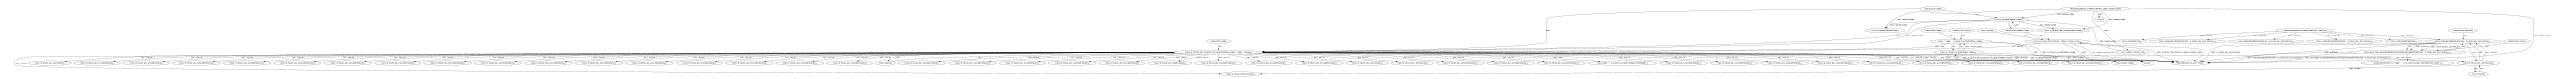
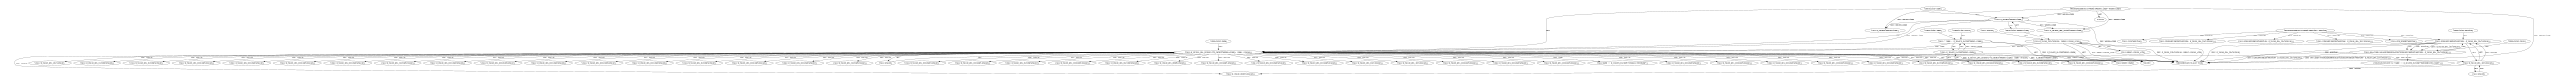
(2105, 33) -> (2098, 48)
